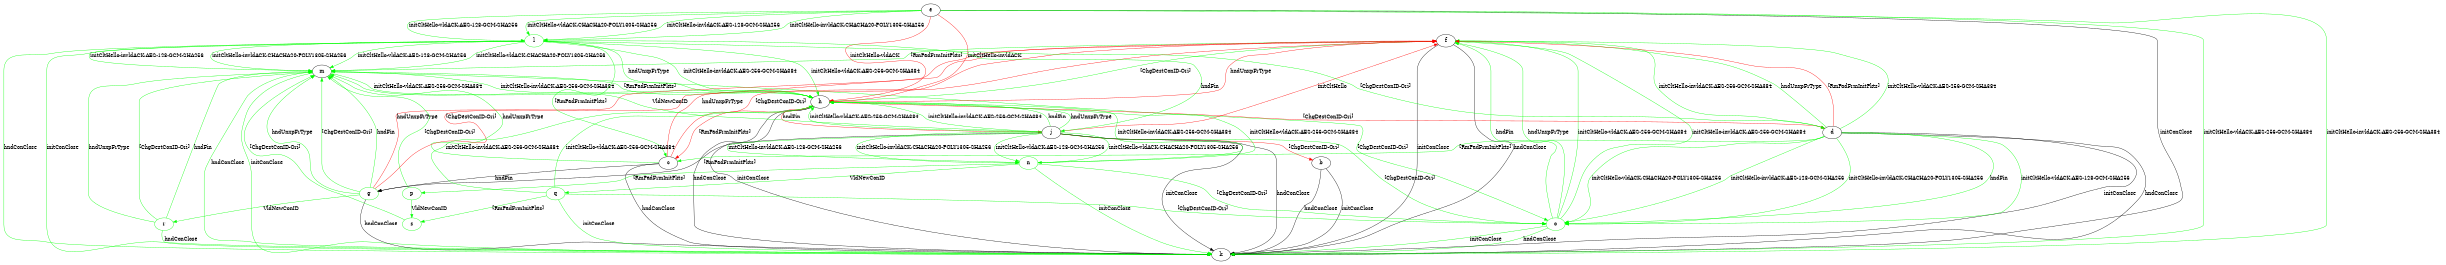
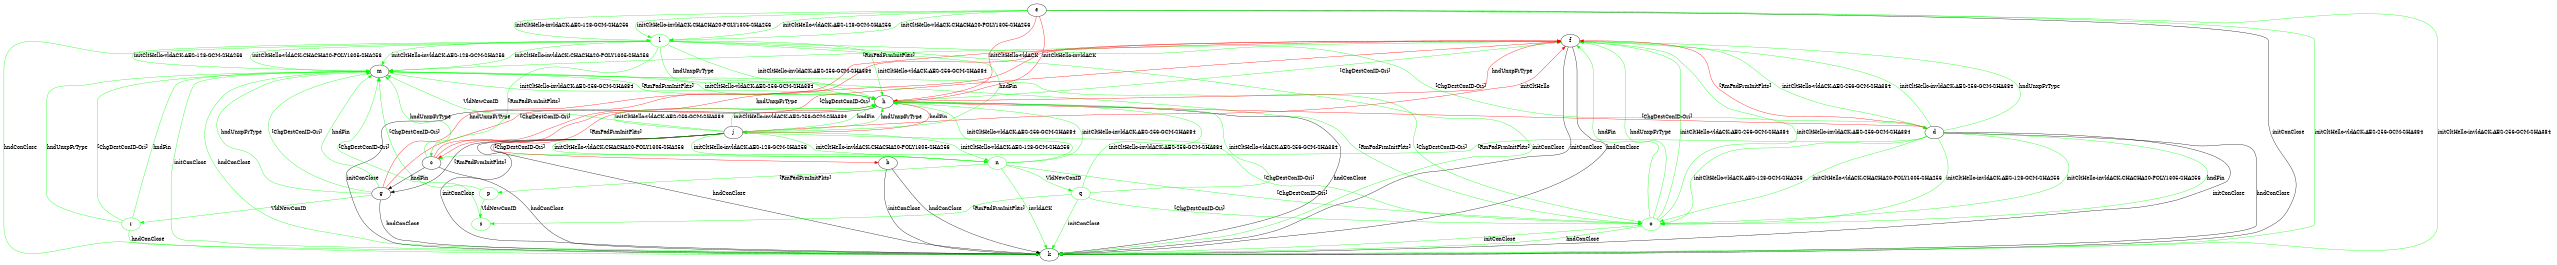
none -> (1029, 96)
(369, 194) -> (381, 194)
(1116, 209) -> (1041, 209)
